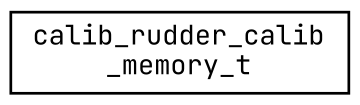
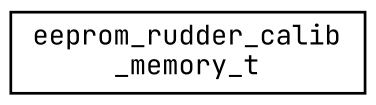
(180, 53) -> (188, 53)
